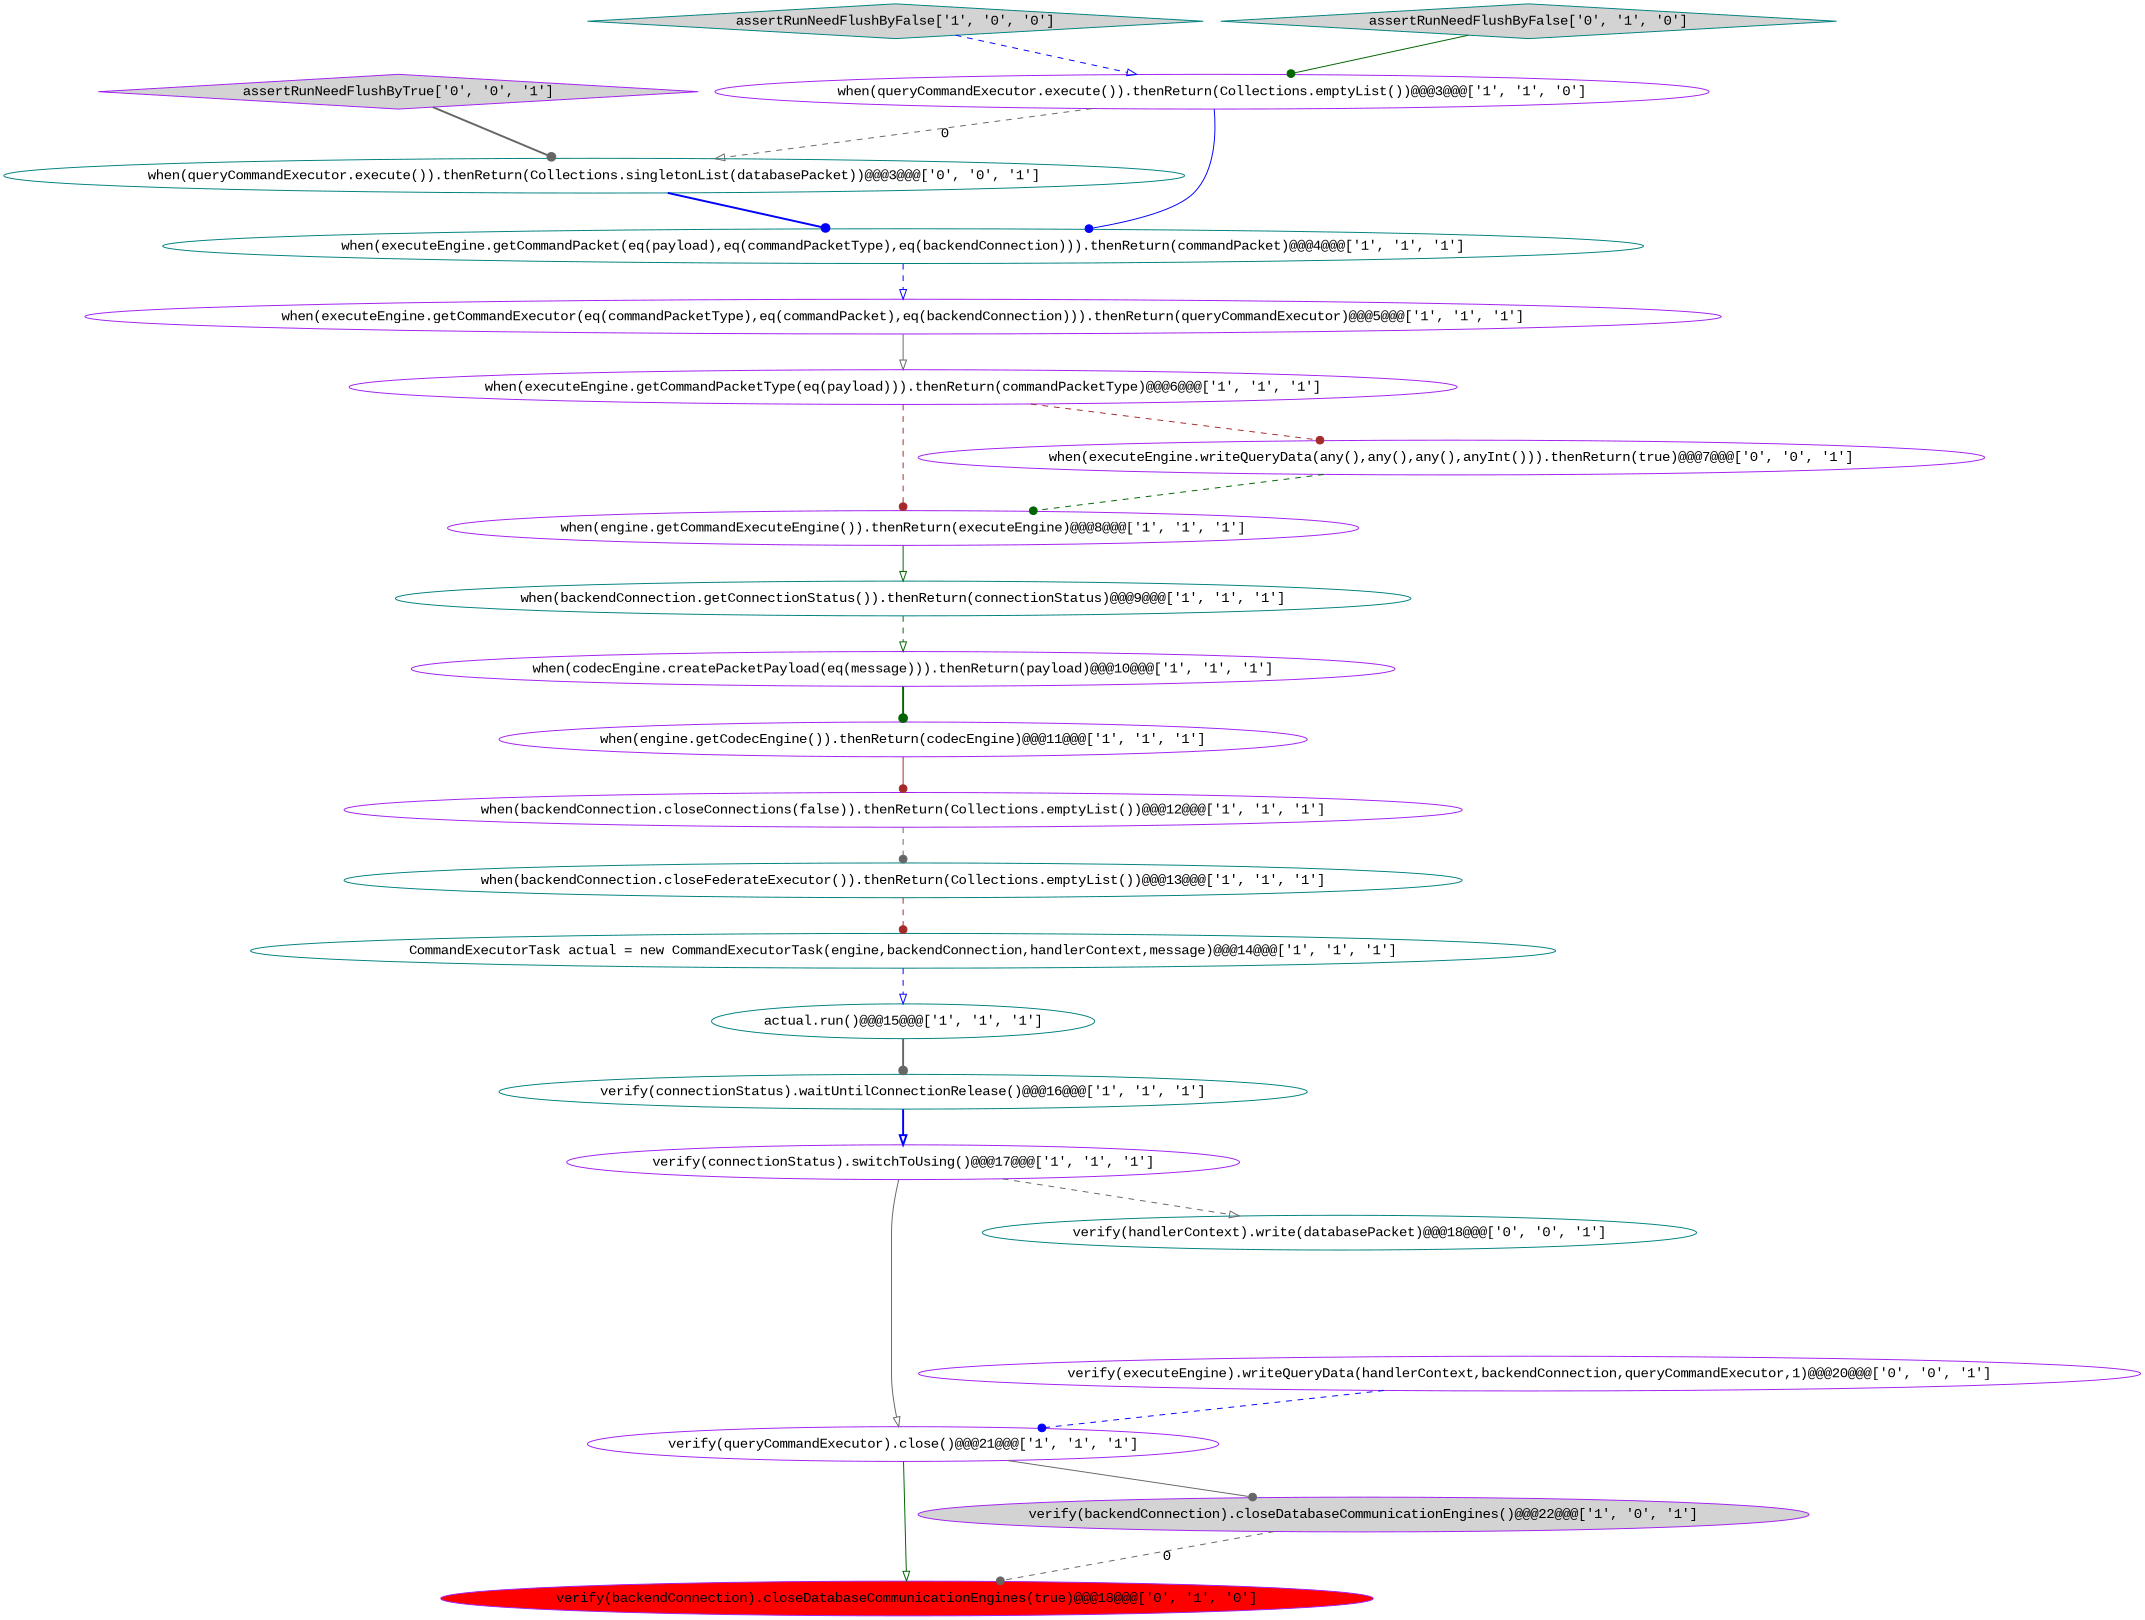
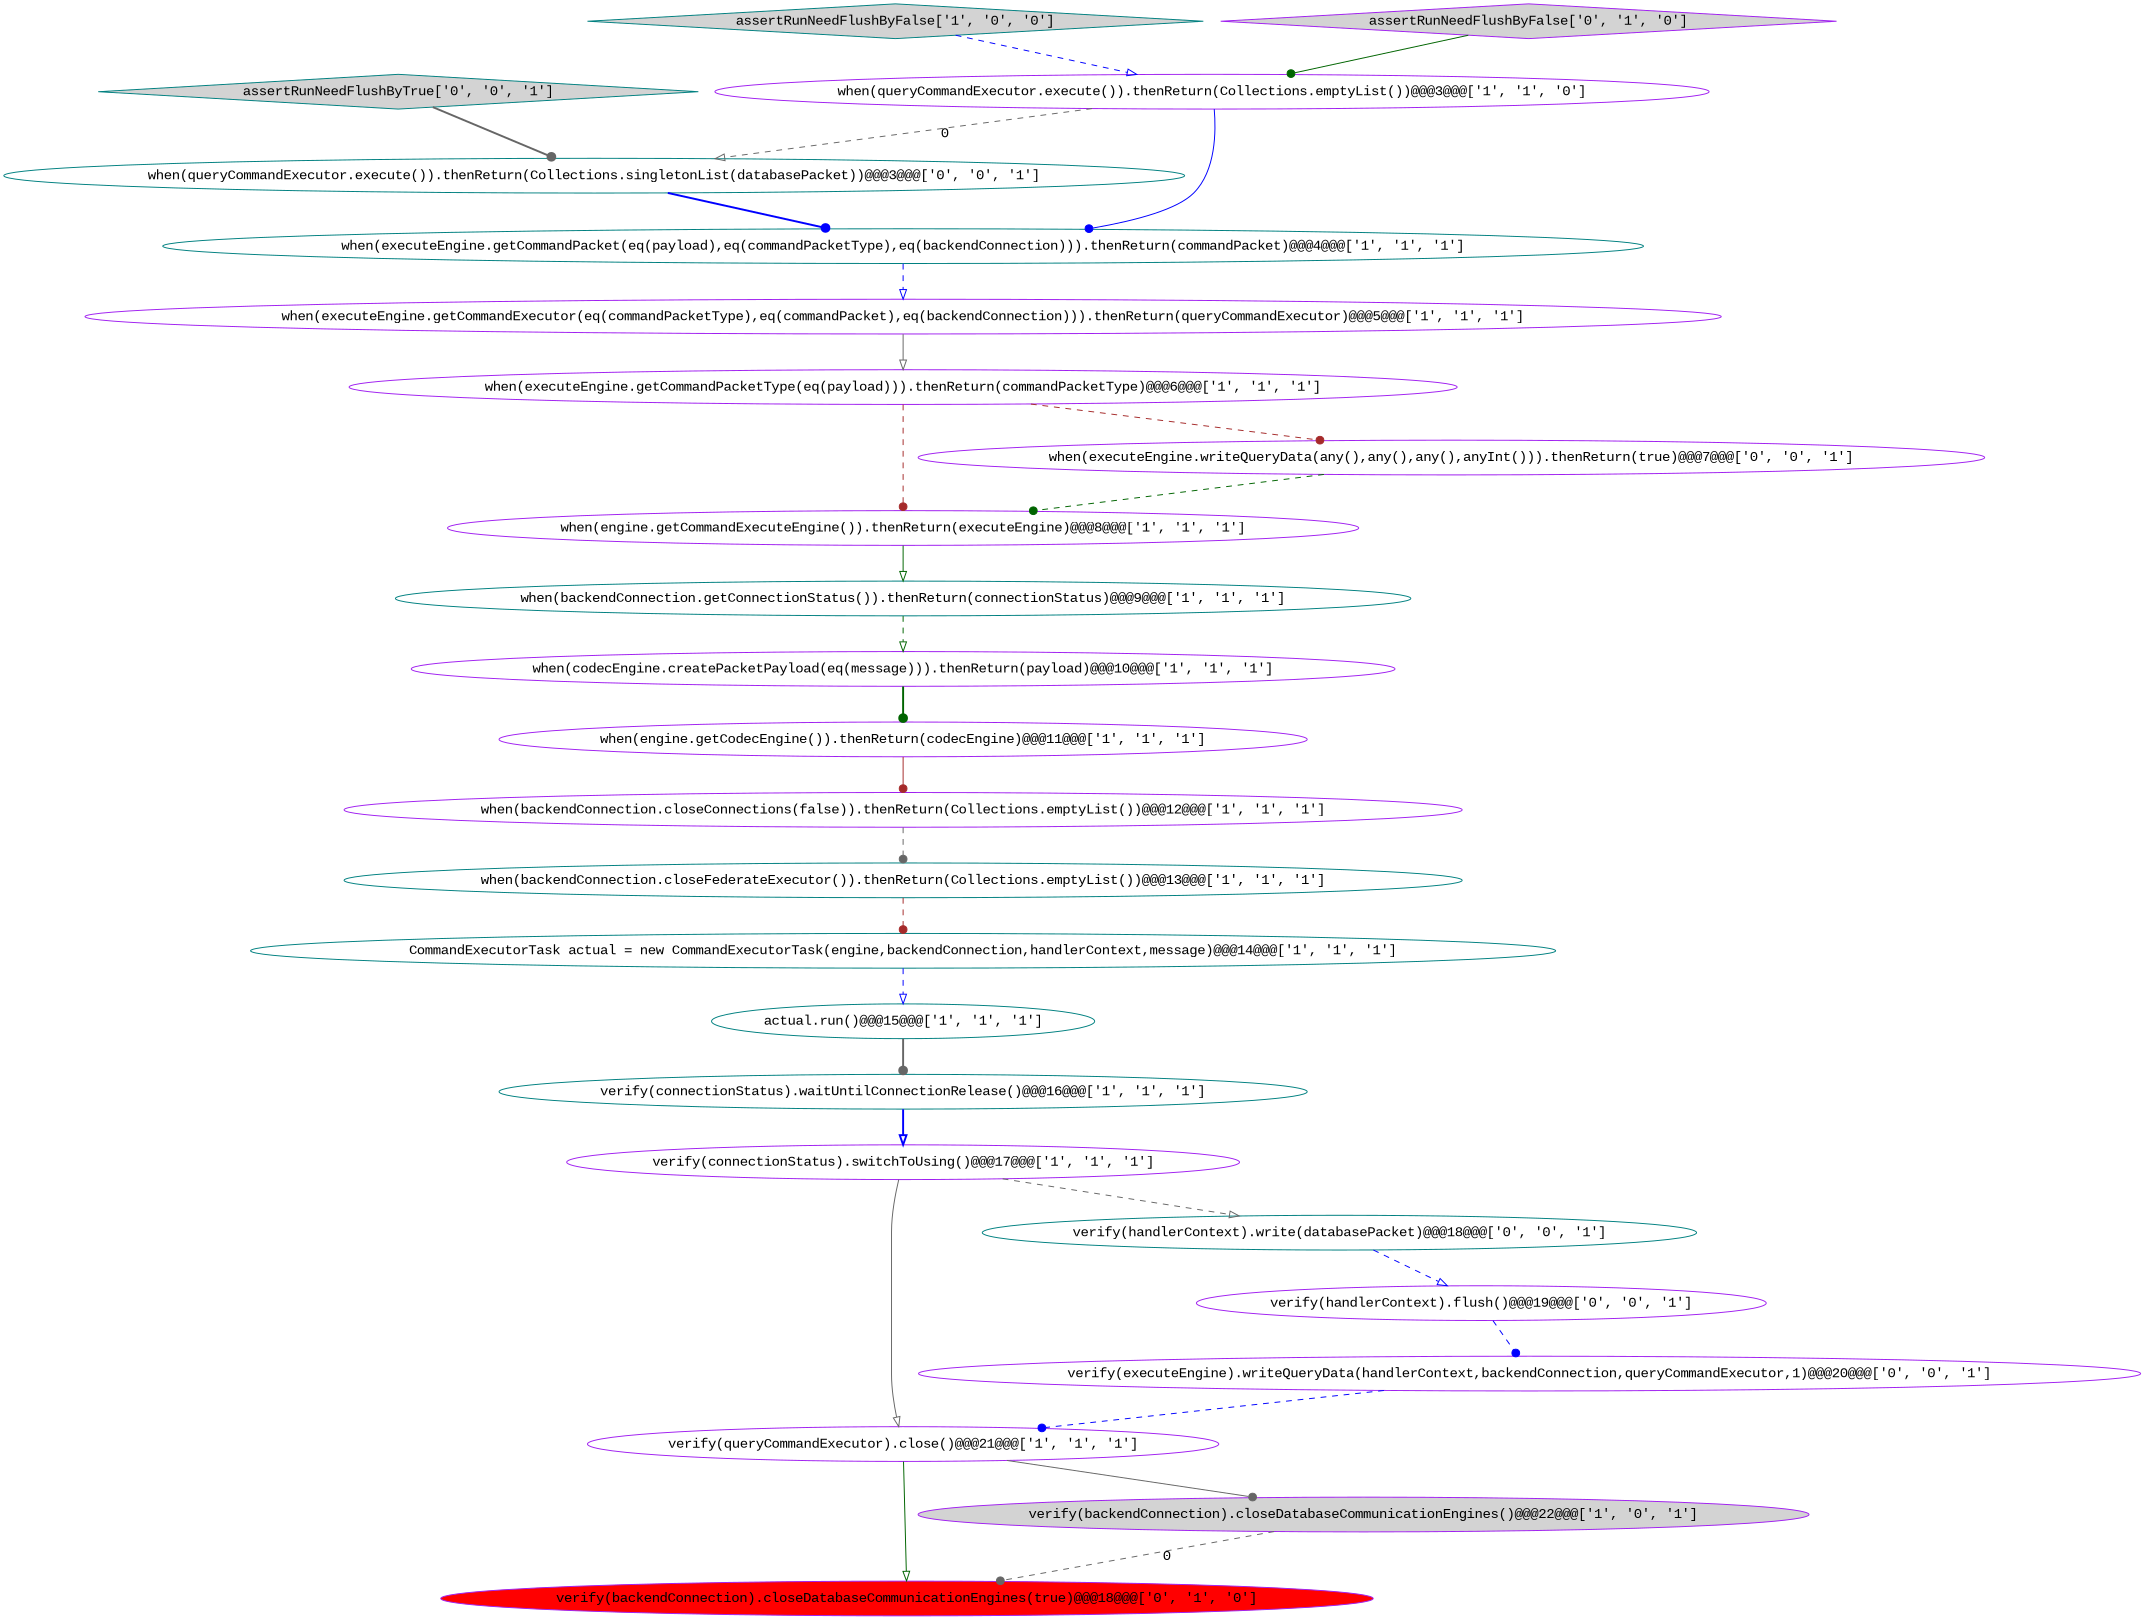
(1529, 21) -> (1529, 21)
(398, 92) -> (398, 92)
none -> (1481, 1303)
